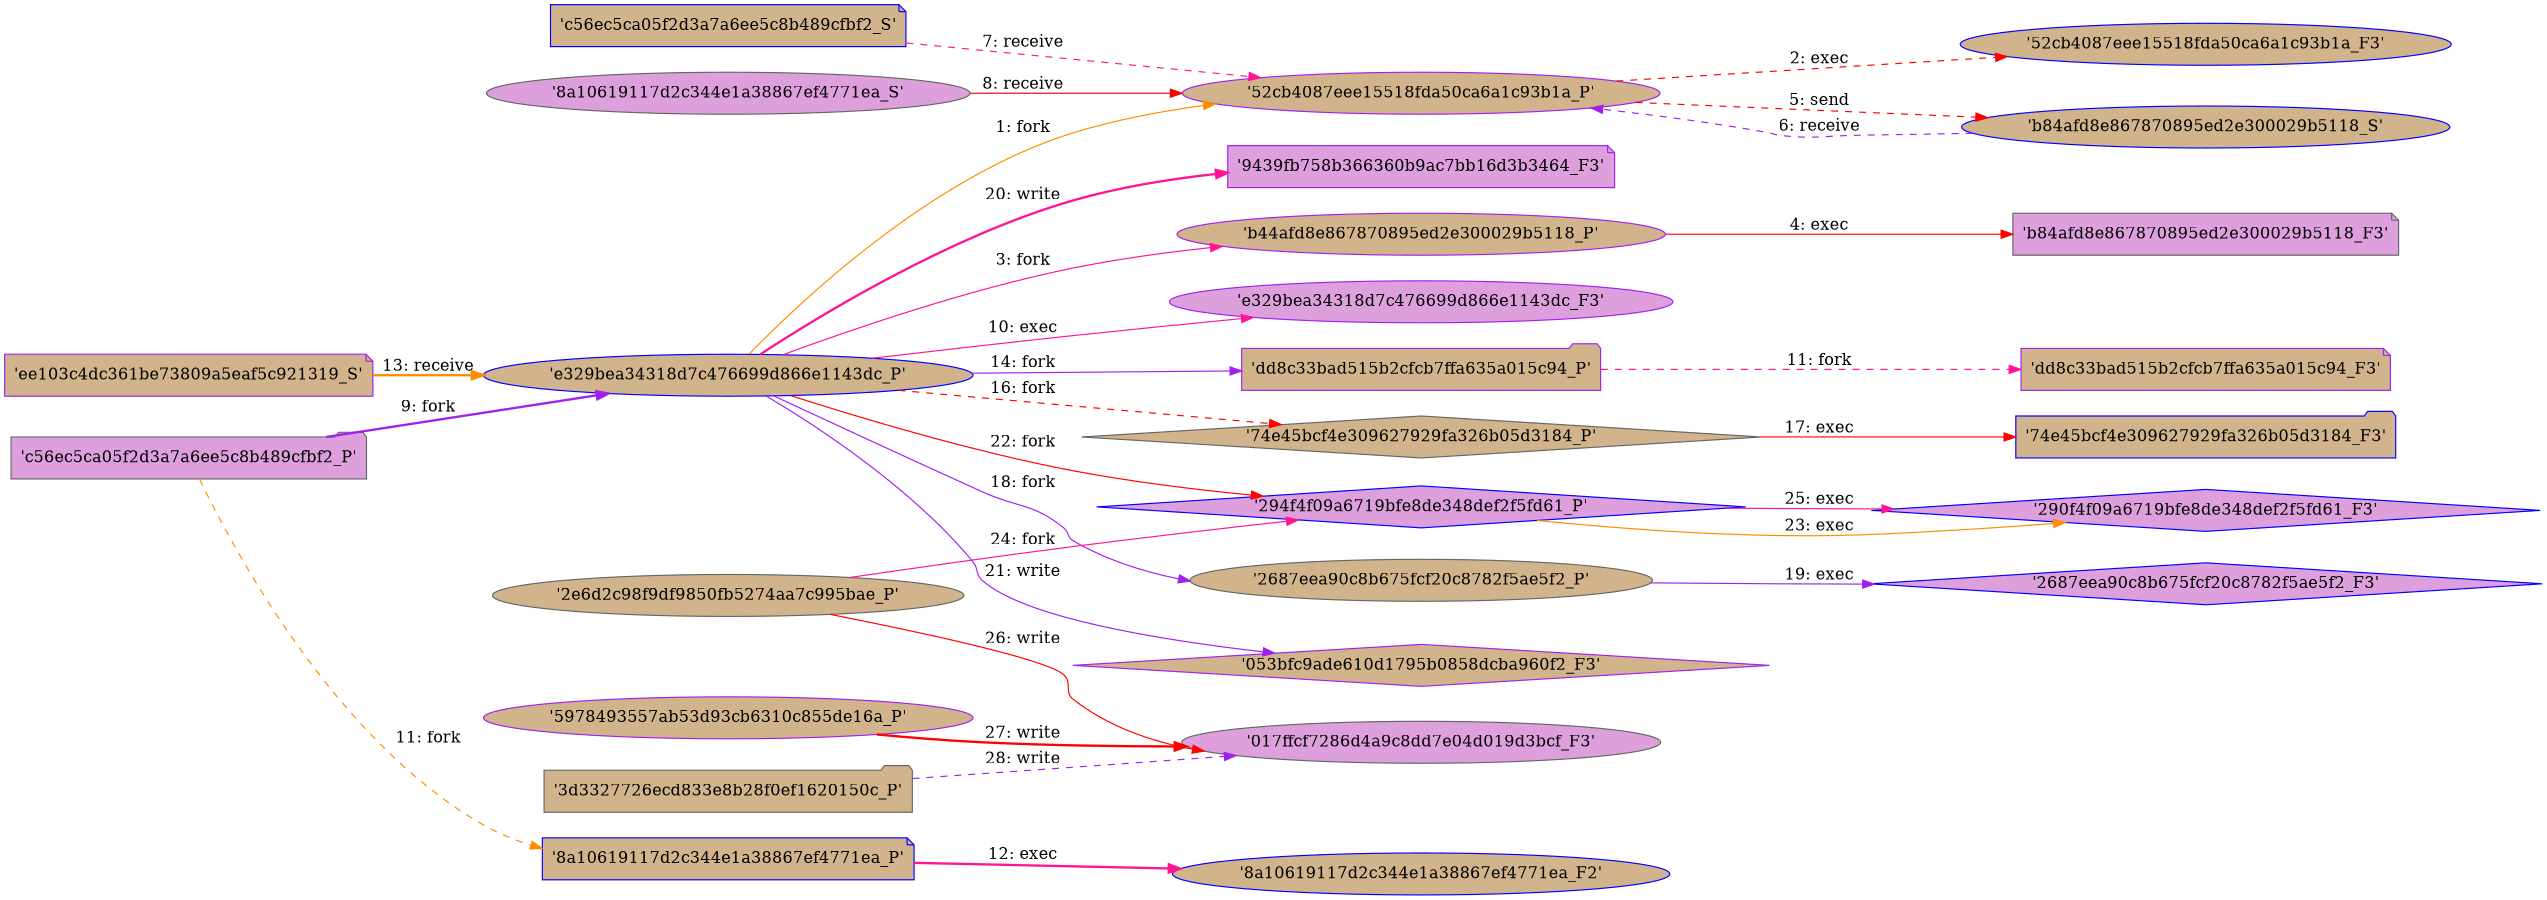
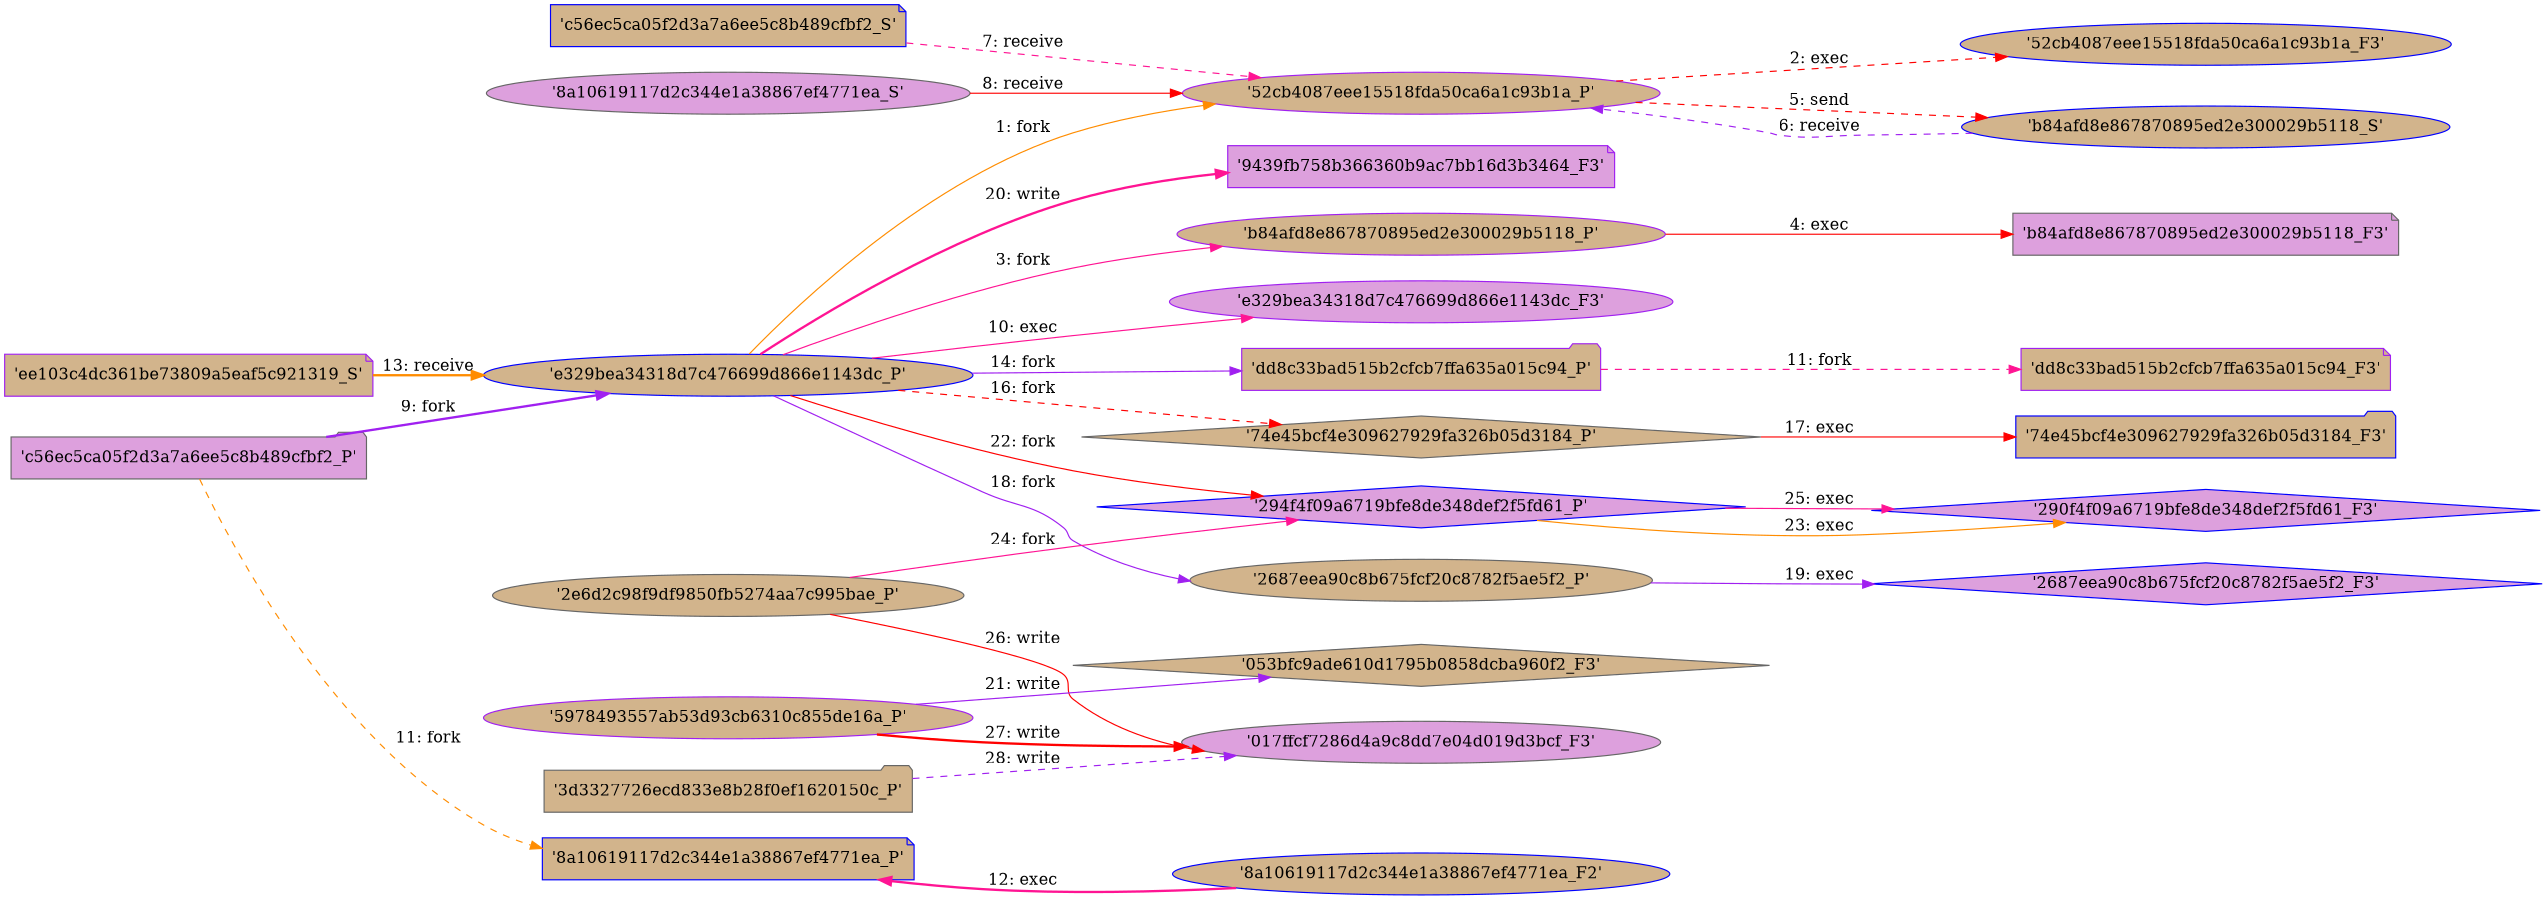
(1421, 234) -> (1421, 234)
(984, 582) -> (1087, 692)
(1421, 665) -> (1421, 665)
(1042, 866) -> (1064, 892)
